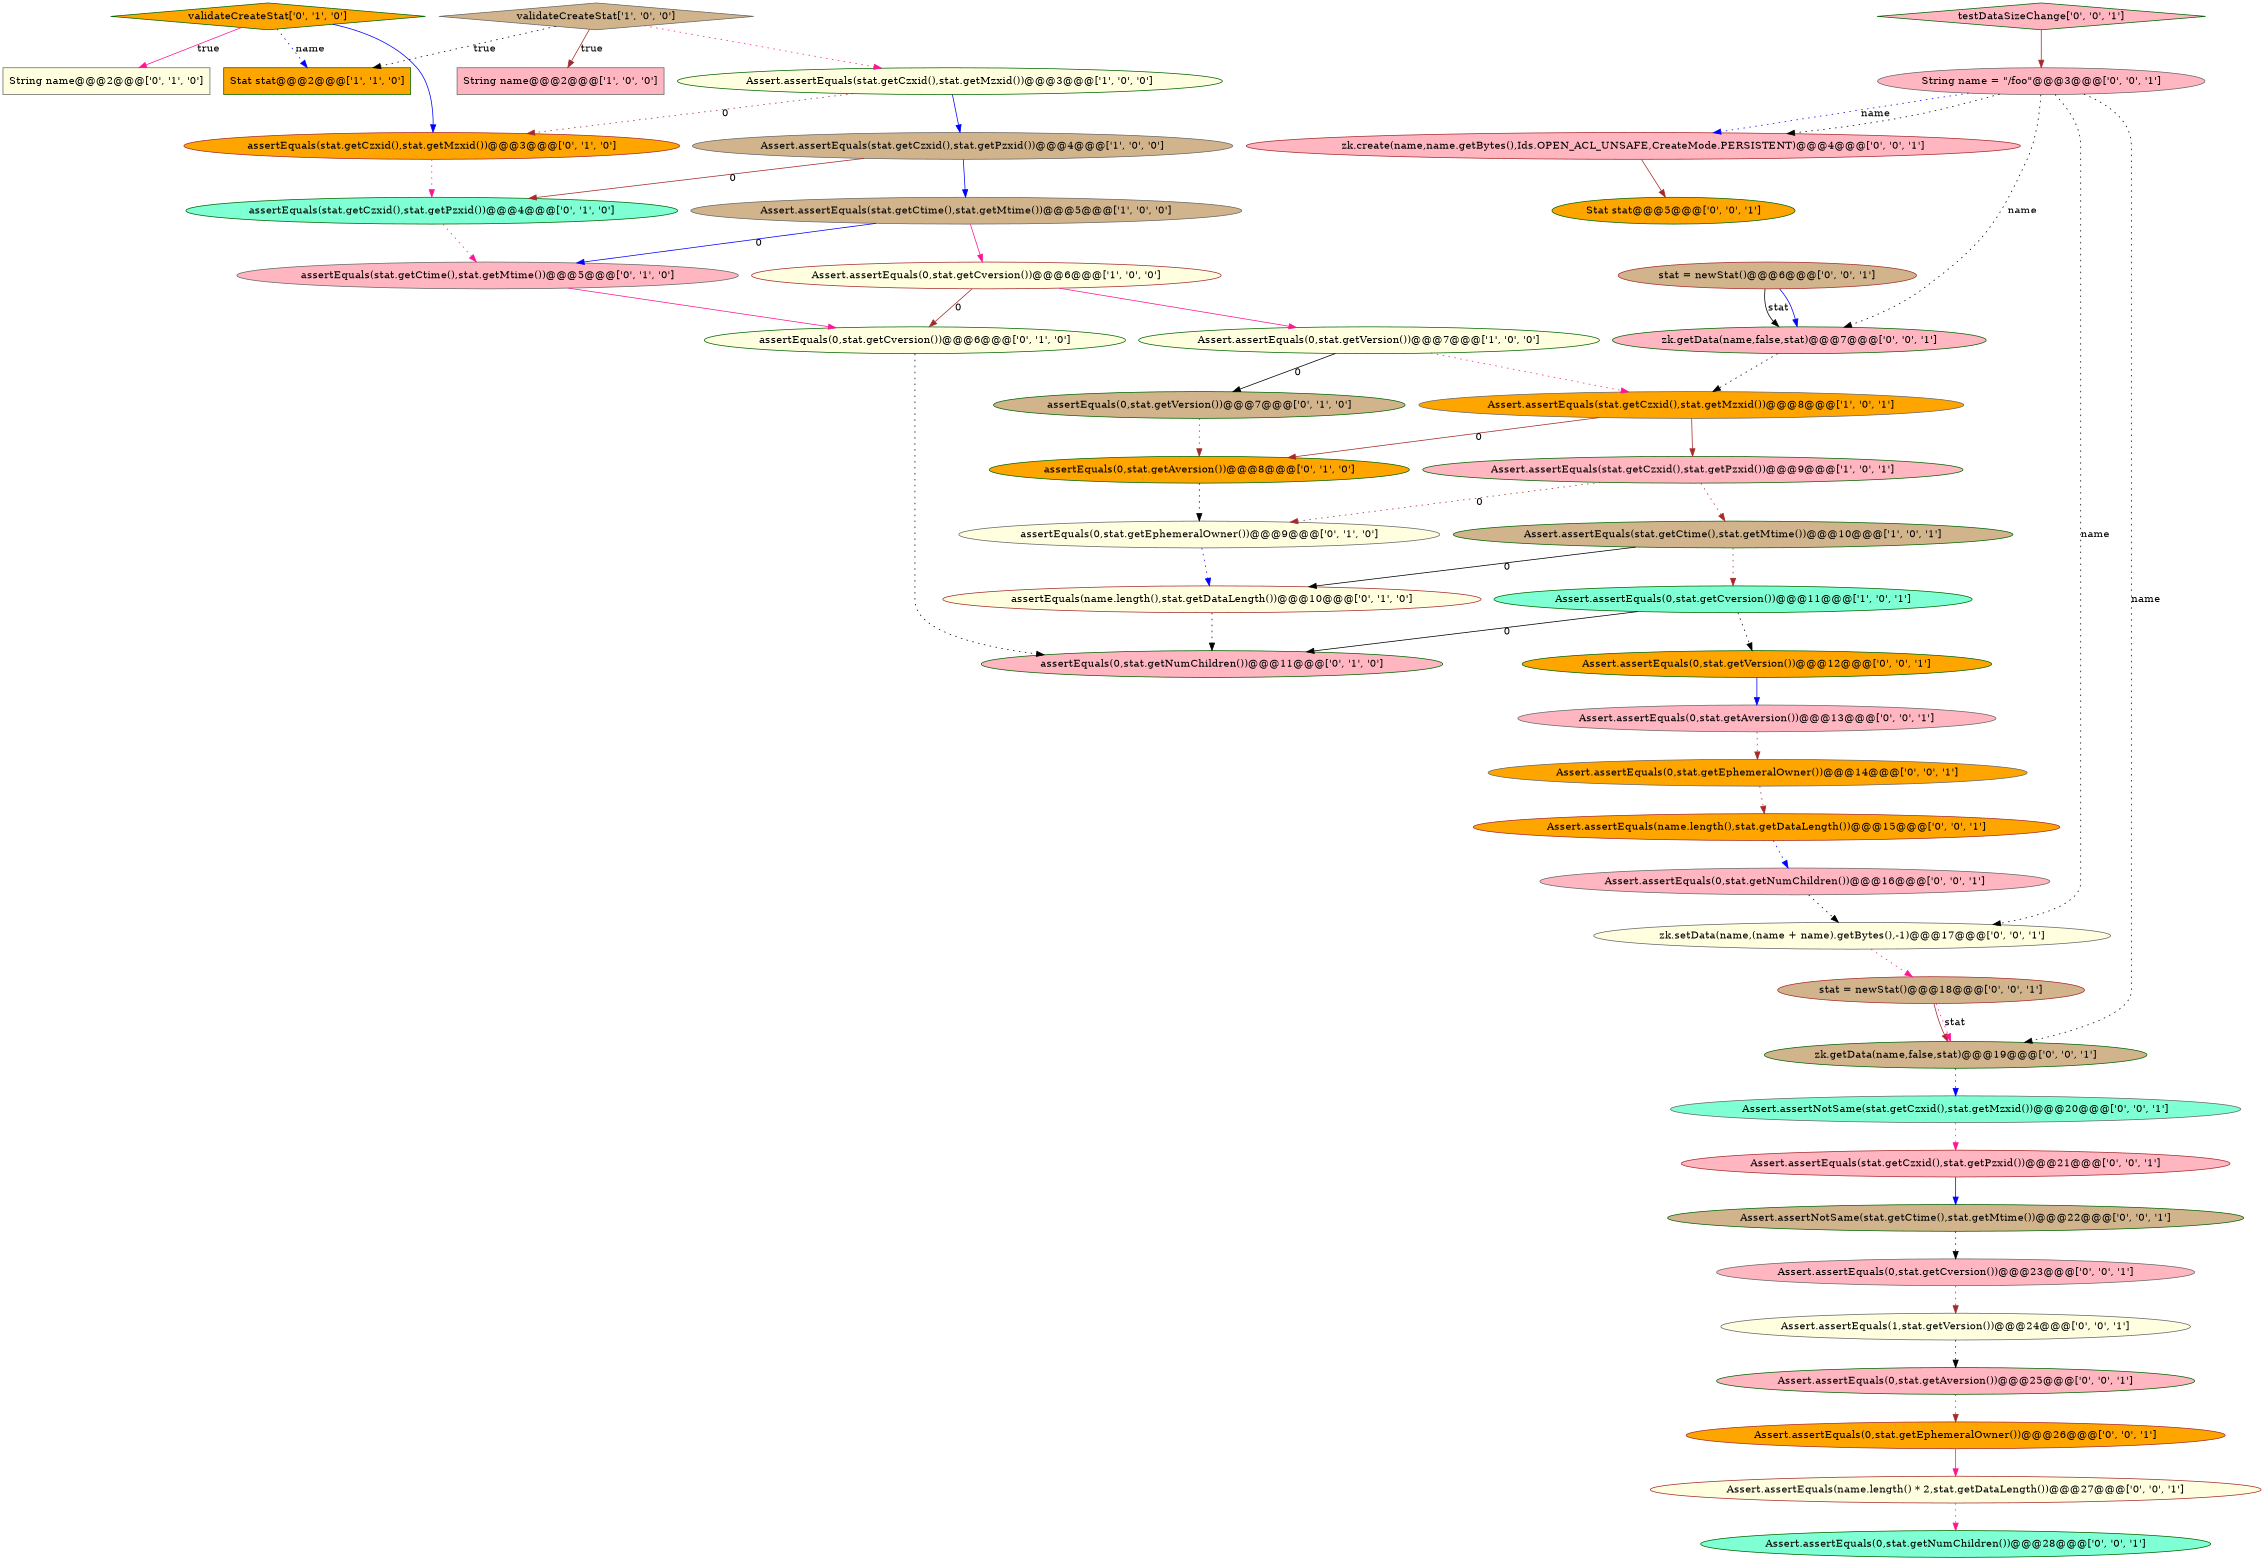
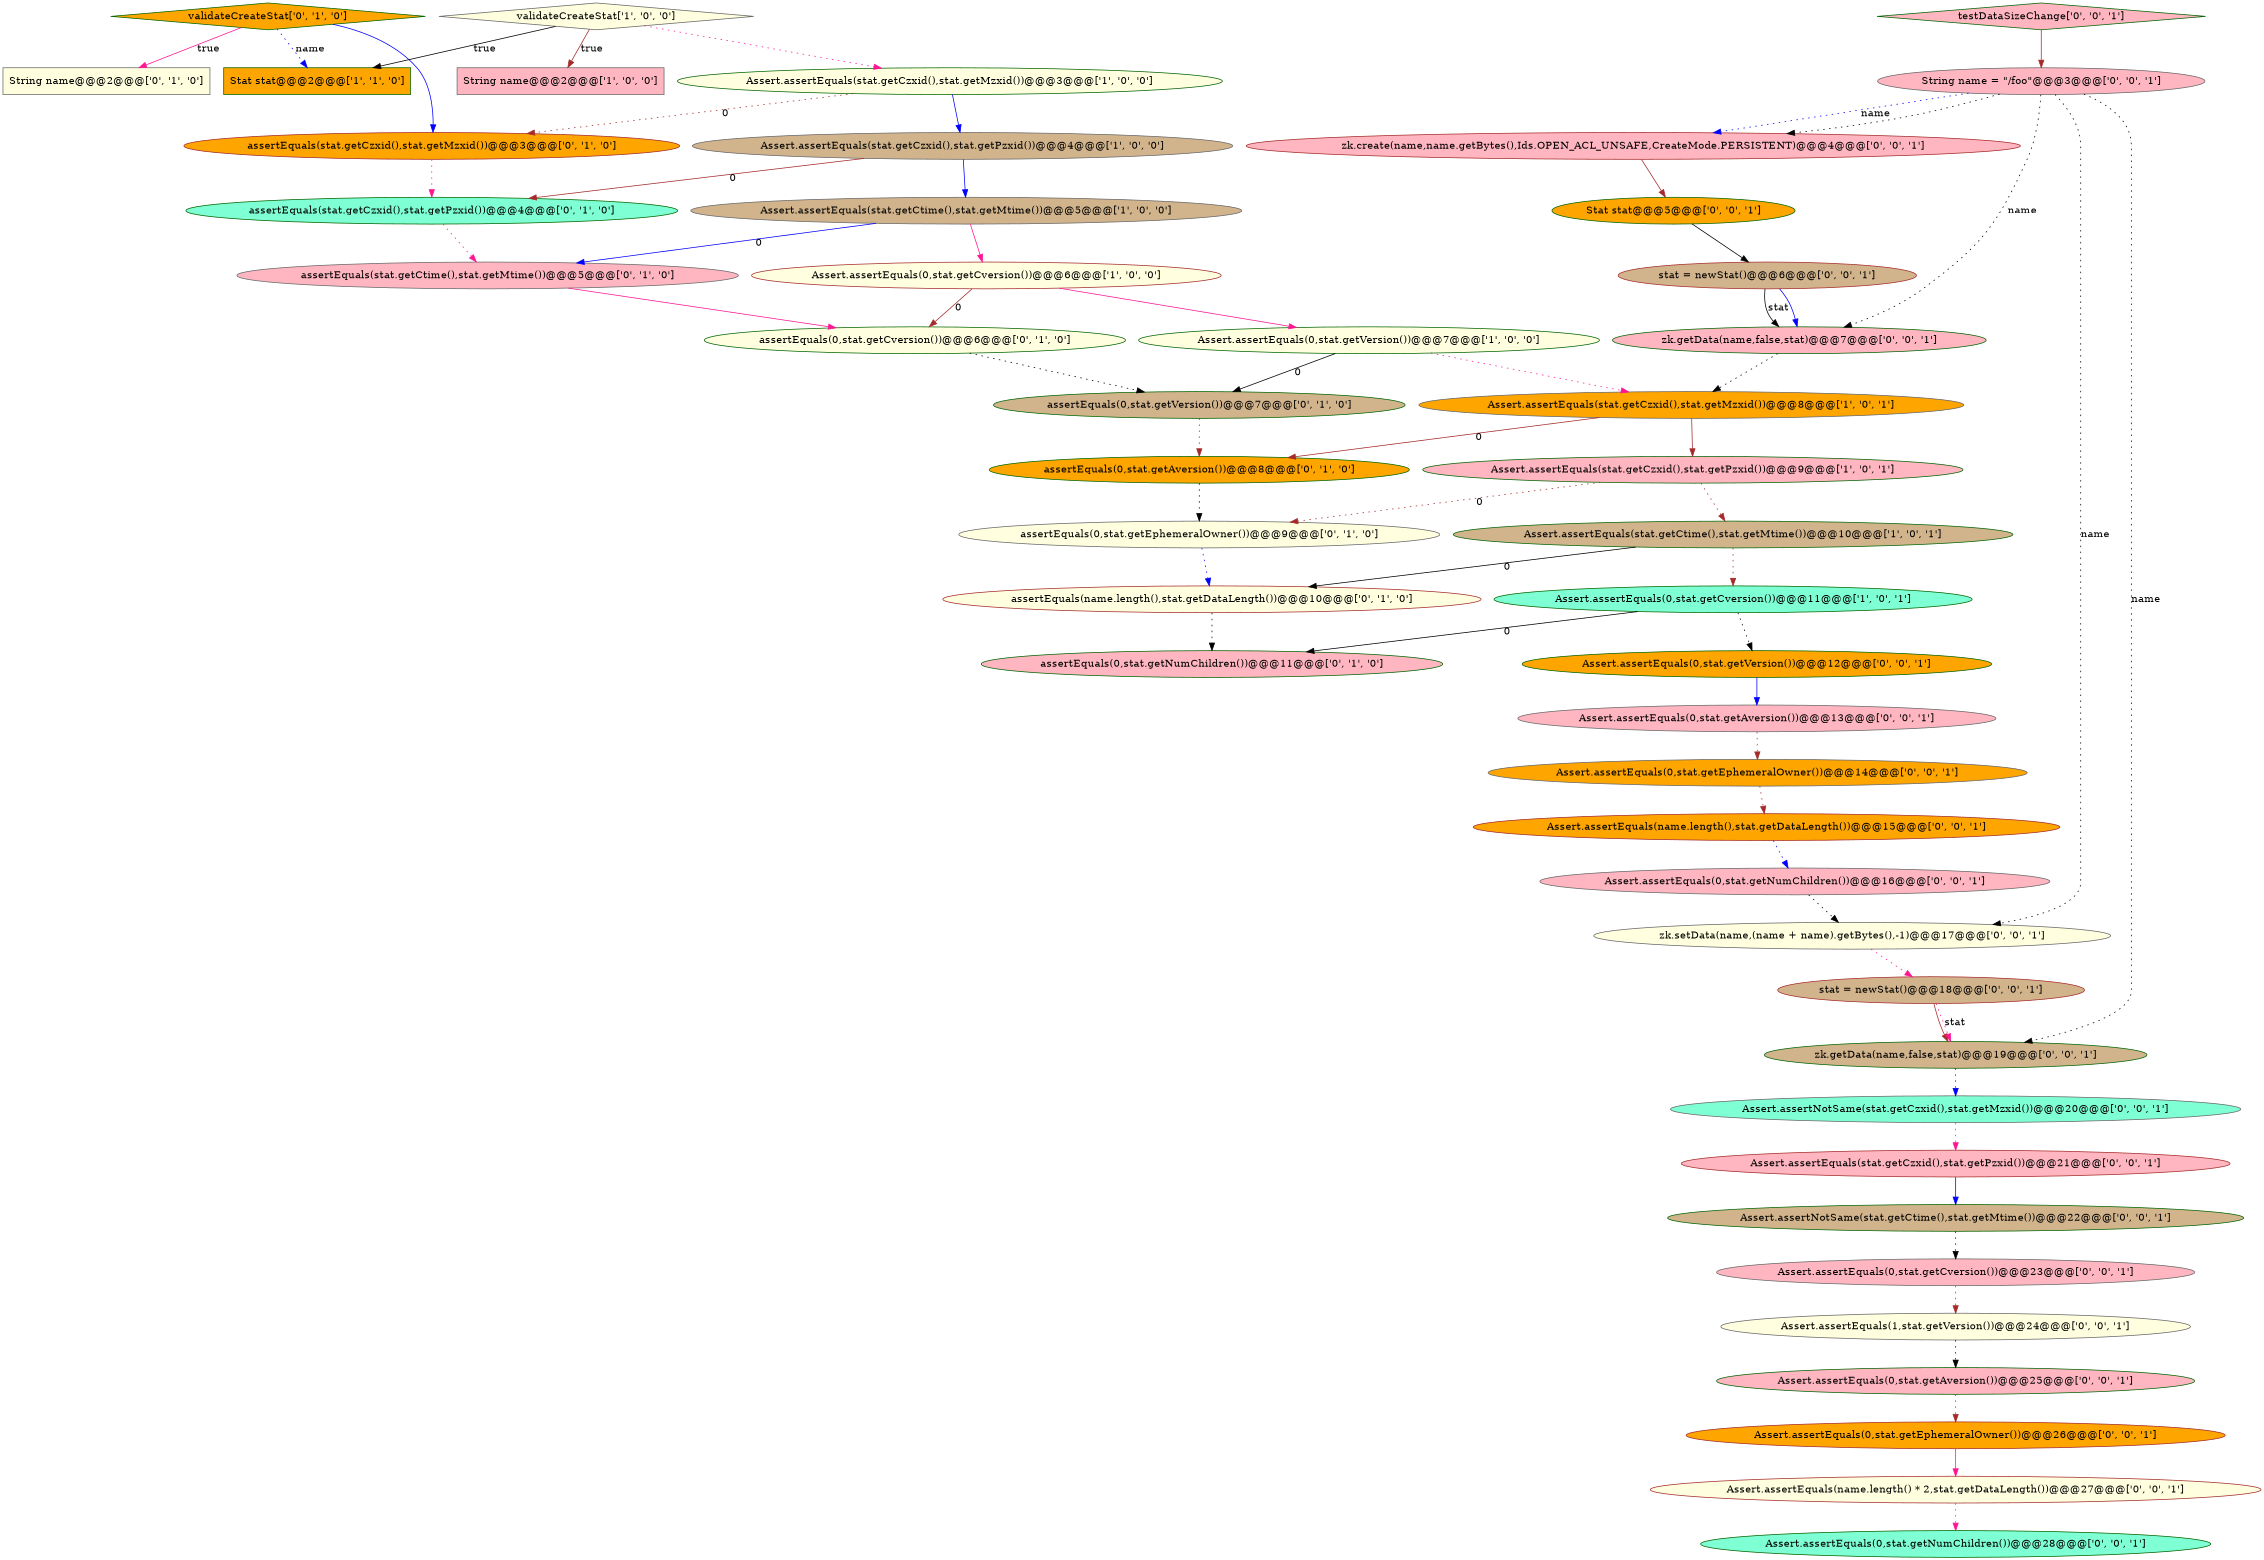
(596, 16) -> (596, 16)
(468, 46) -> (468, 46)
none -> (1717, 241)
(915, 547) -> (1053, 372)
